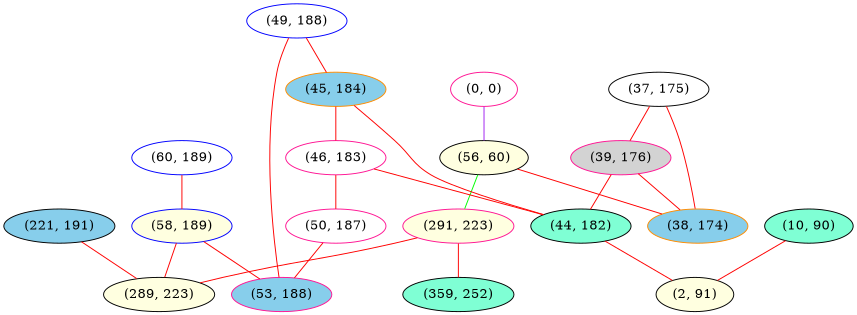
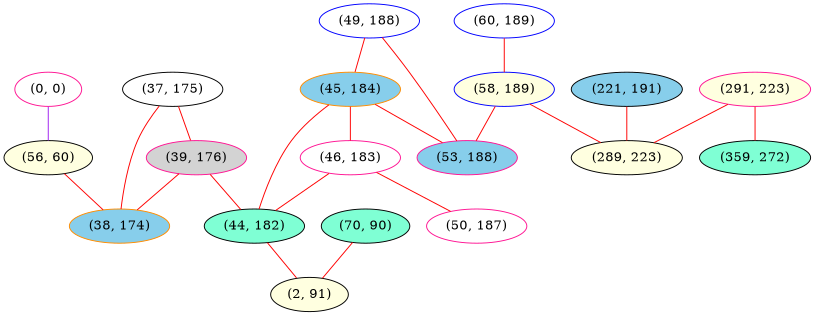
(474, 186) -> none
(809, 226) -> (366, 226)
(314, 253) -> (409, 124)
(458, 294) -> (755, 158)
